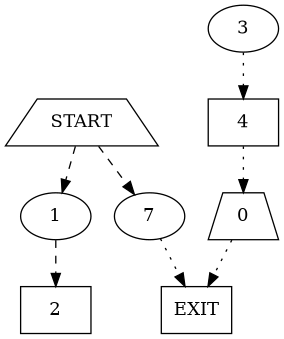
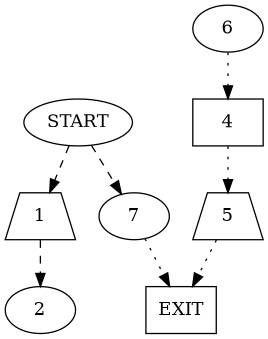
(243, 29) -> (228, 29)
(82, 122) -> (78, 122)
(56, 216) -> (40, 216)
(243, 216) -> (228, 216)
(56, 310) -> (40, 310)
